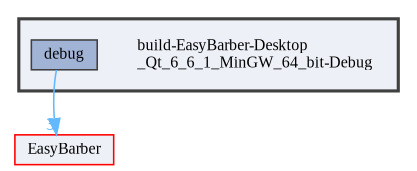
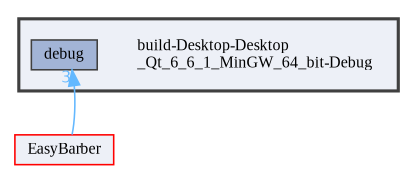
(256, 55) -> (256, 55)
(54, 102) -> (75, 110)
